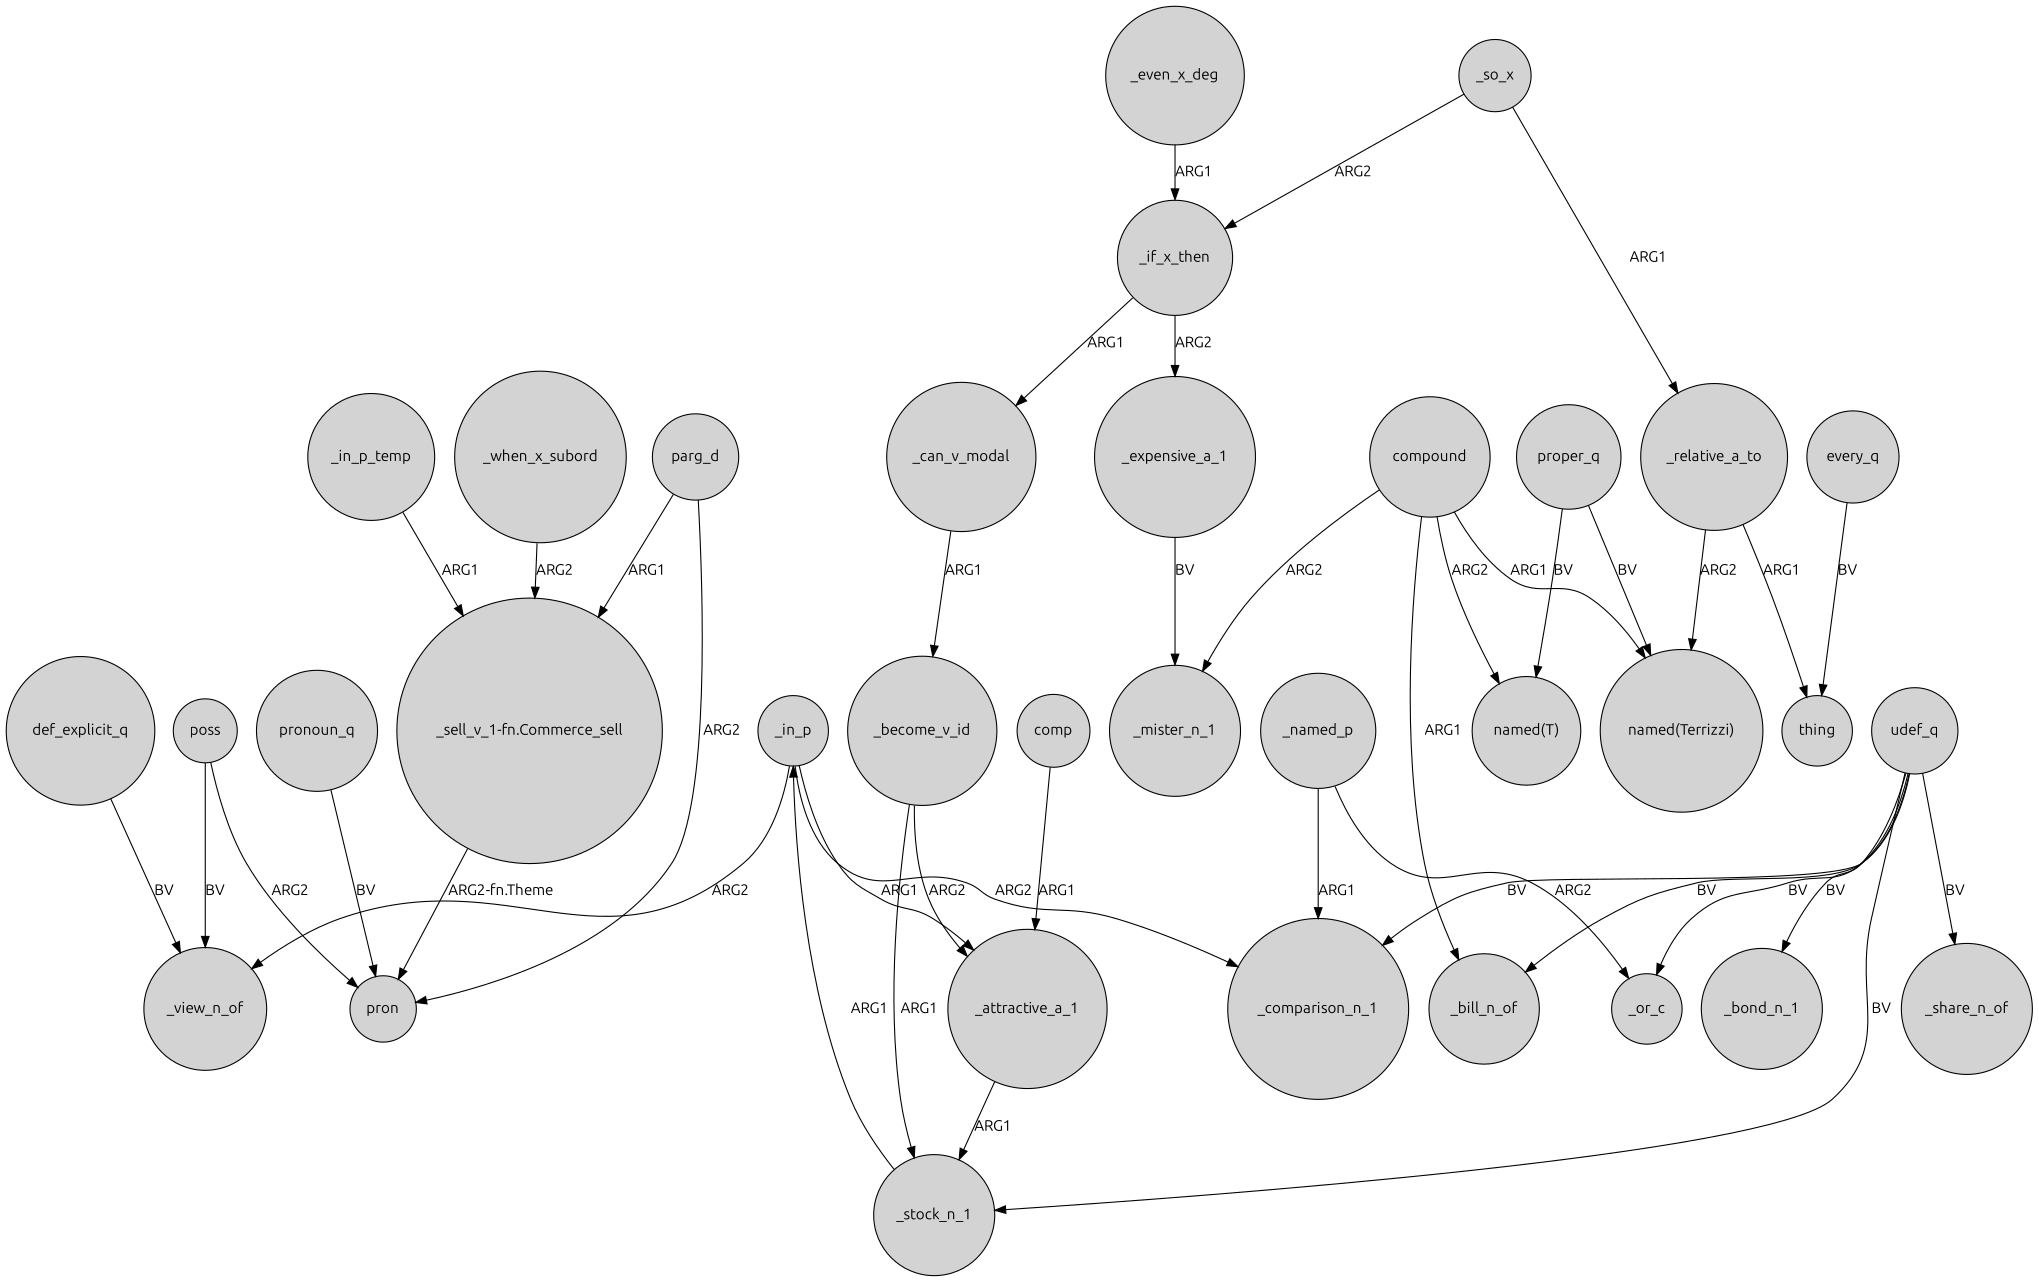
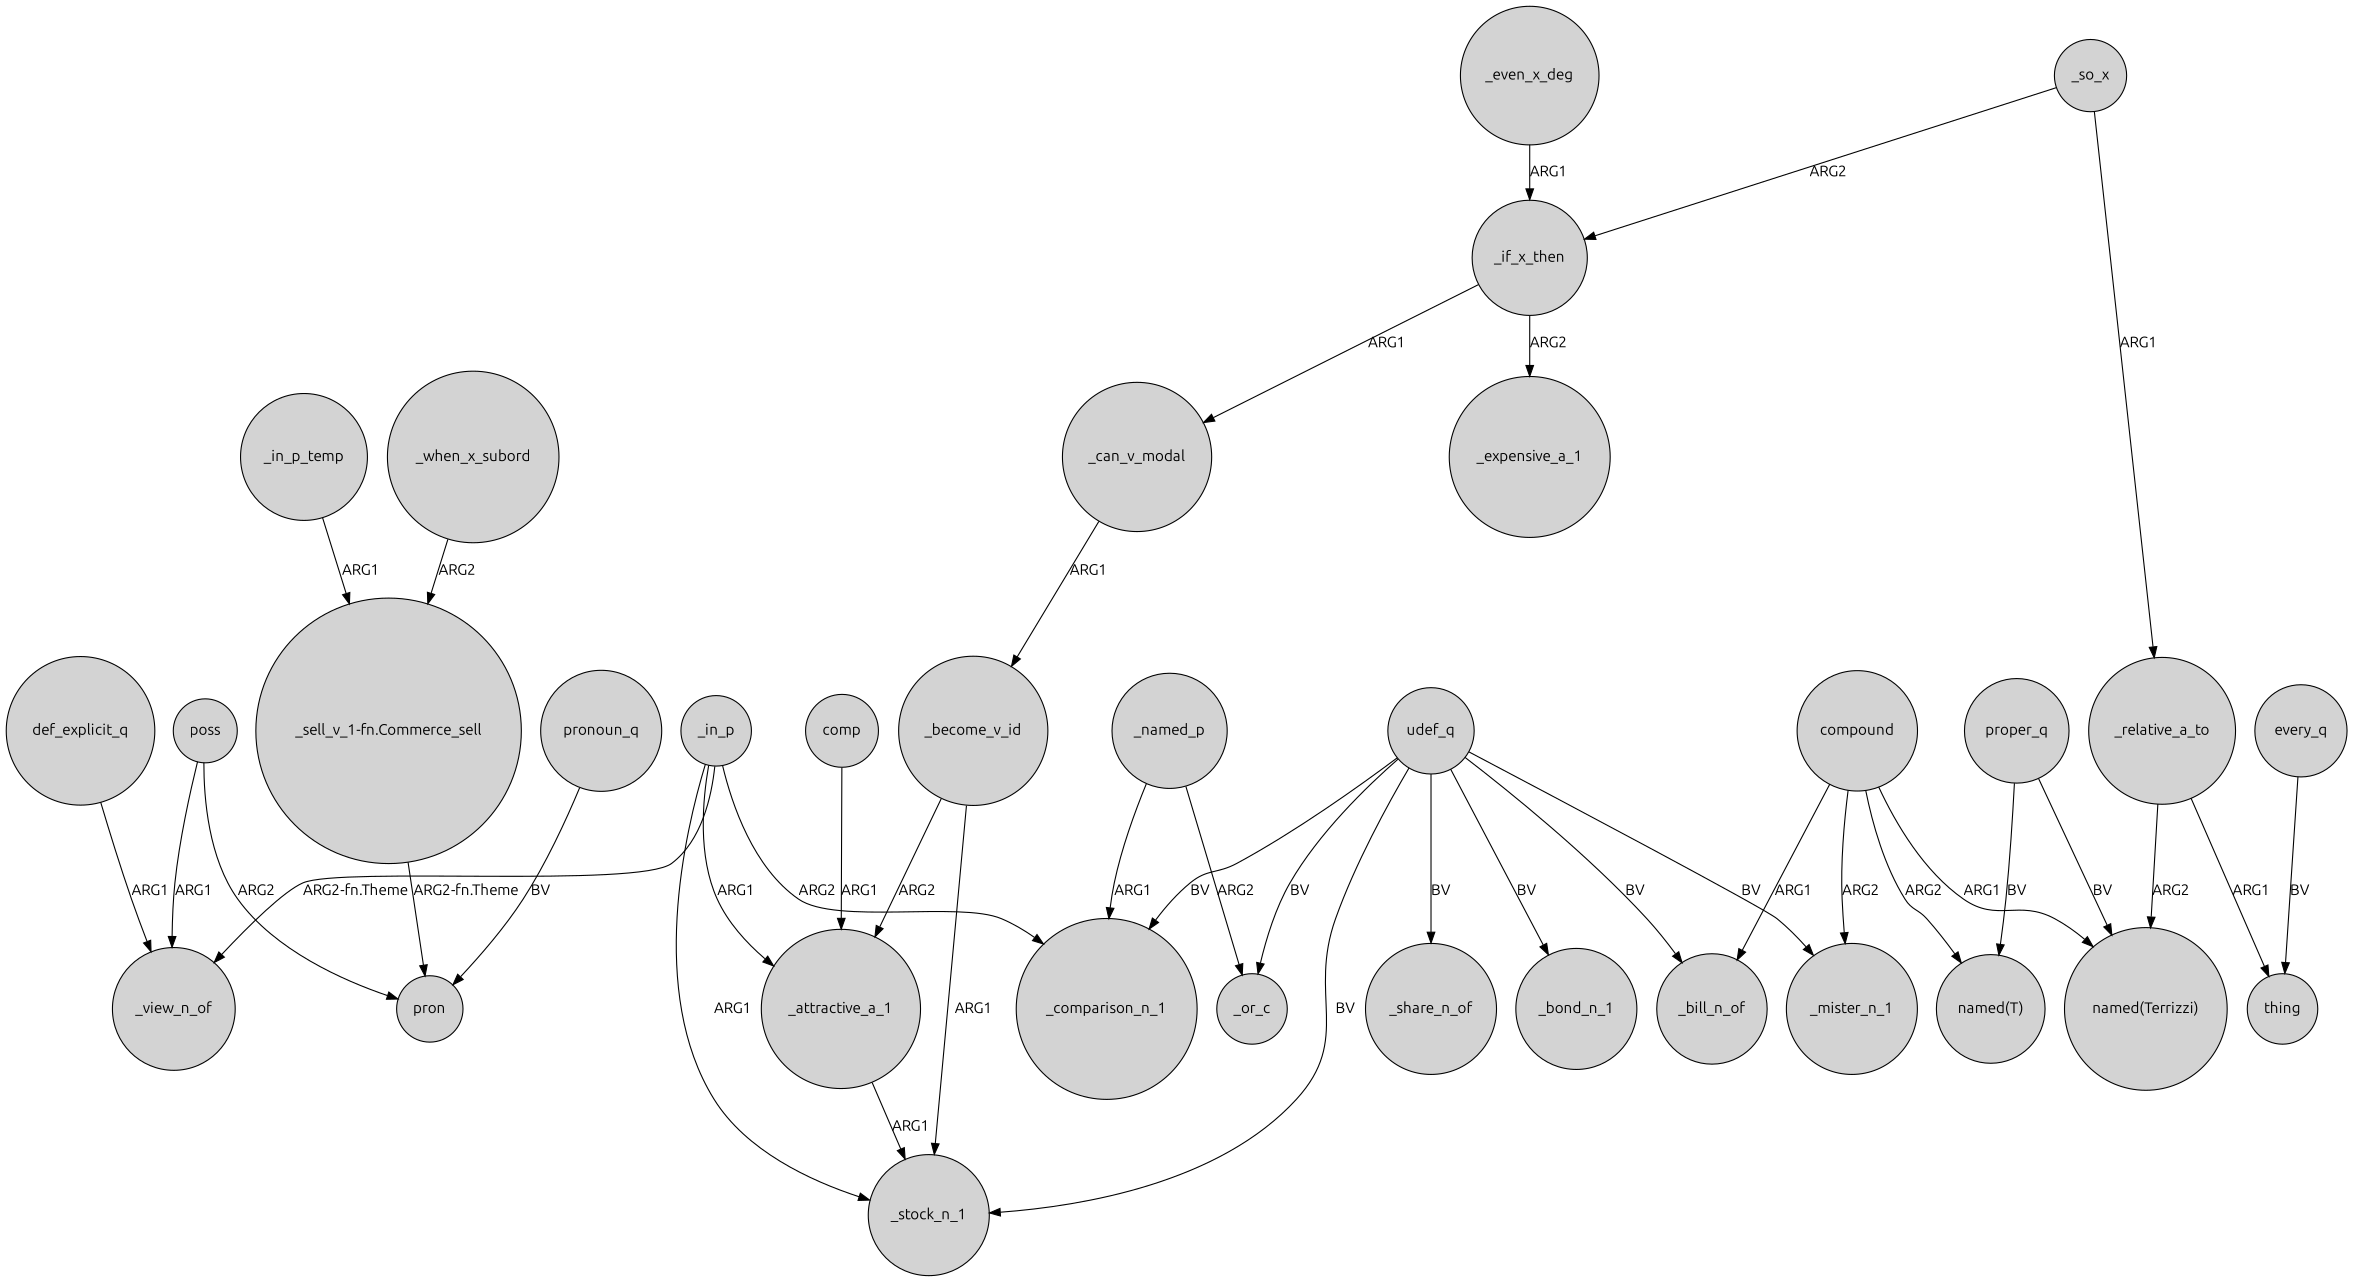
(696, 457) -> none
(1175, 596) -> (1641, 844)
(165, 891) -> (150, 891)
(216, 891) -> (194, 891)
(731, 891) -> (356, 891)
(816, 981) -> (685, 1022)
